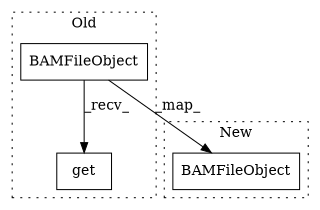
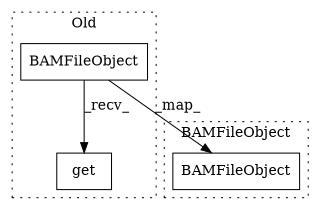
(236, 133) -> (236, 133)
